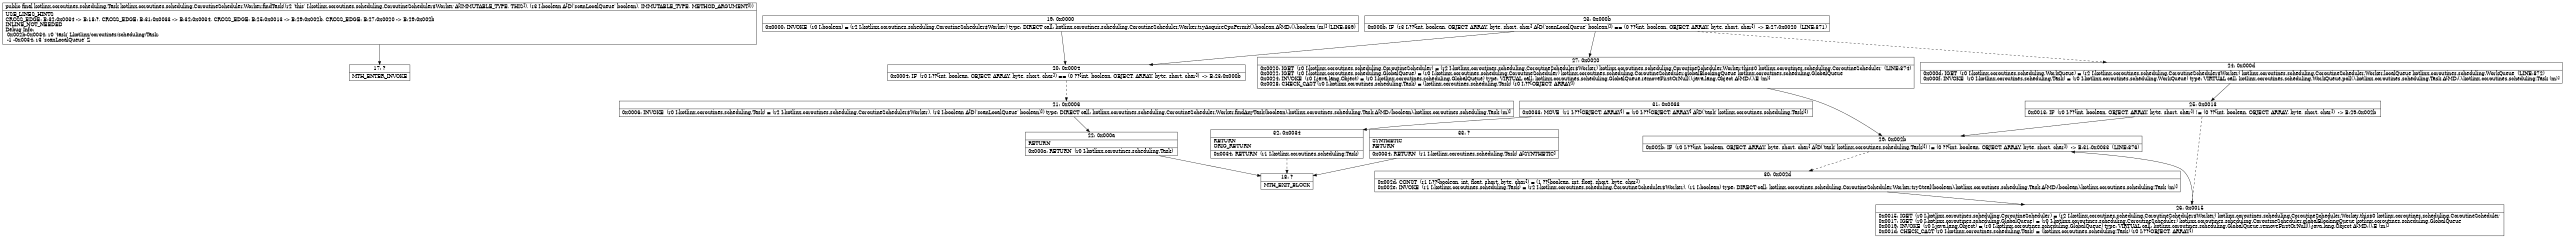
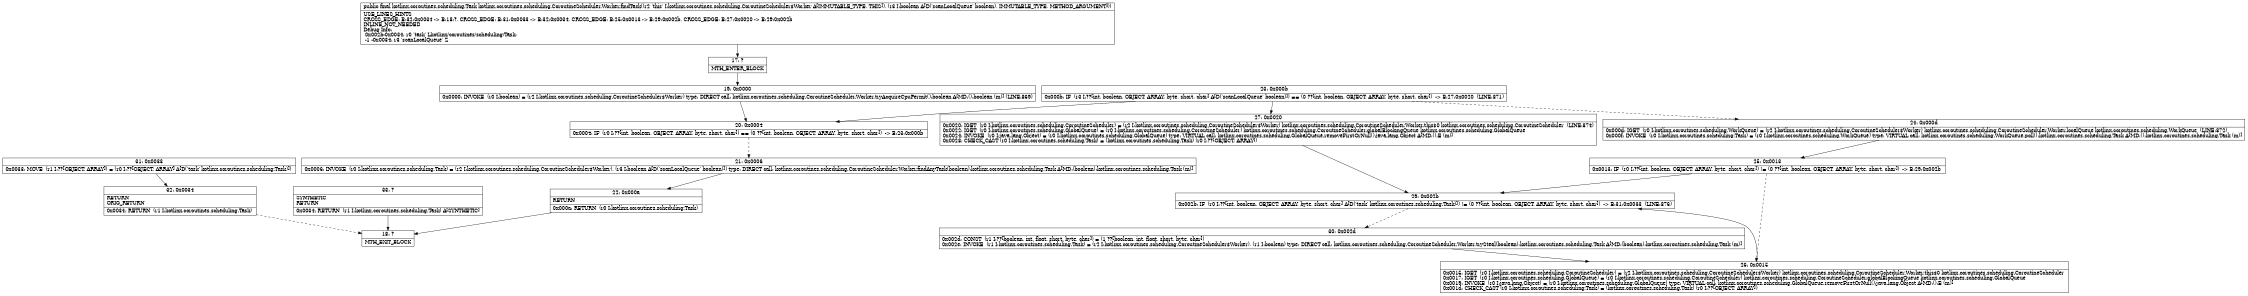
(380, 77) -> (738, 69)
none -> (738, 78)
